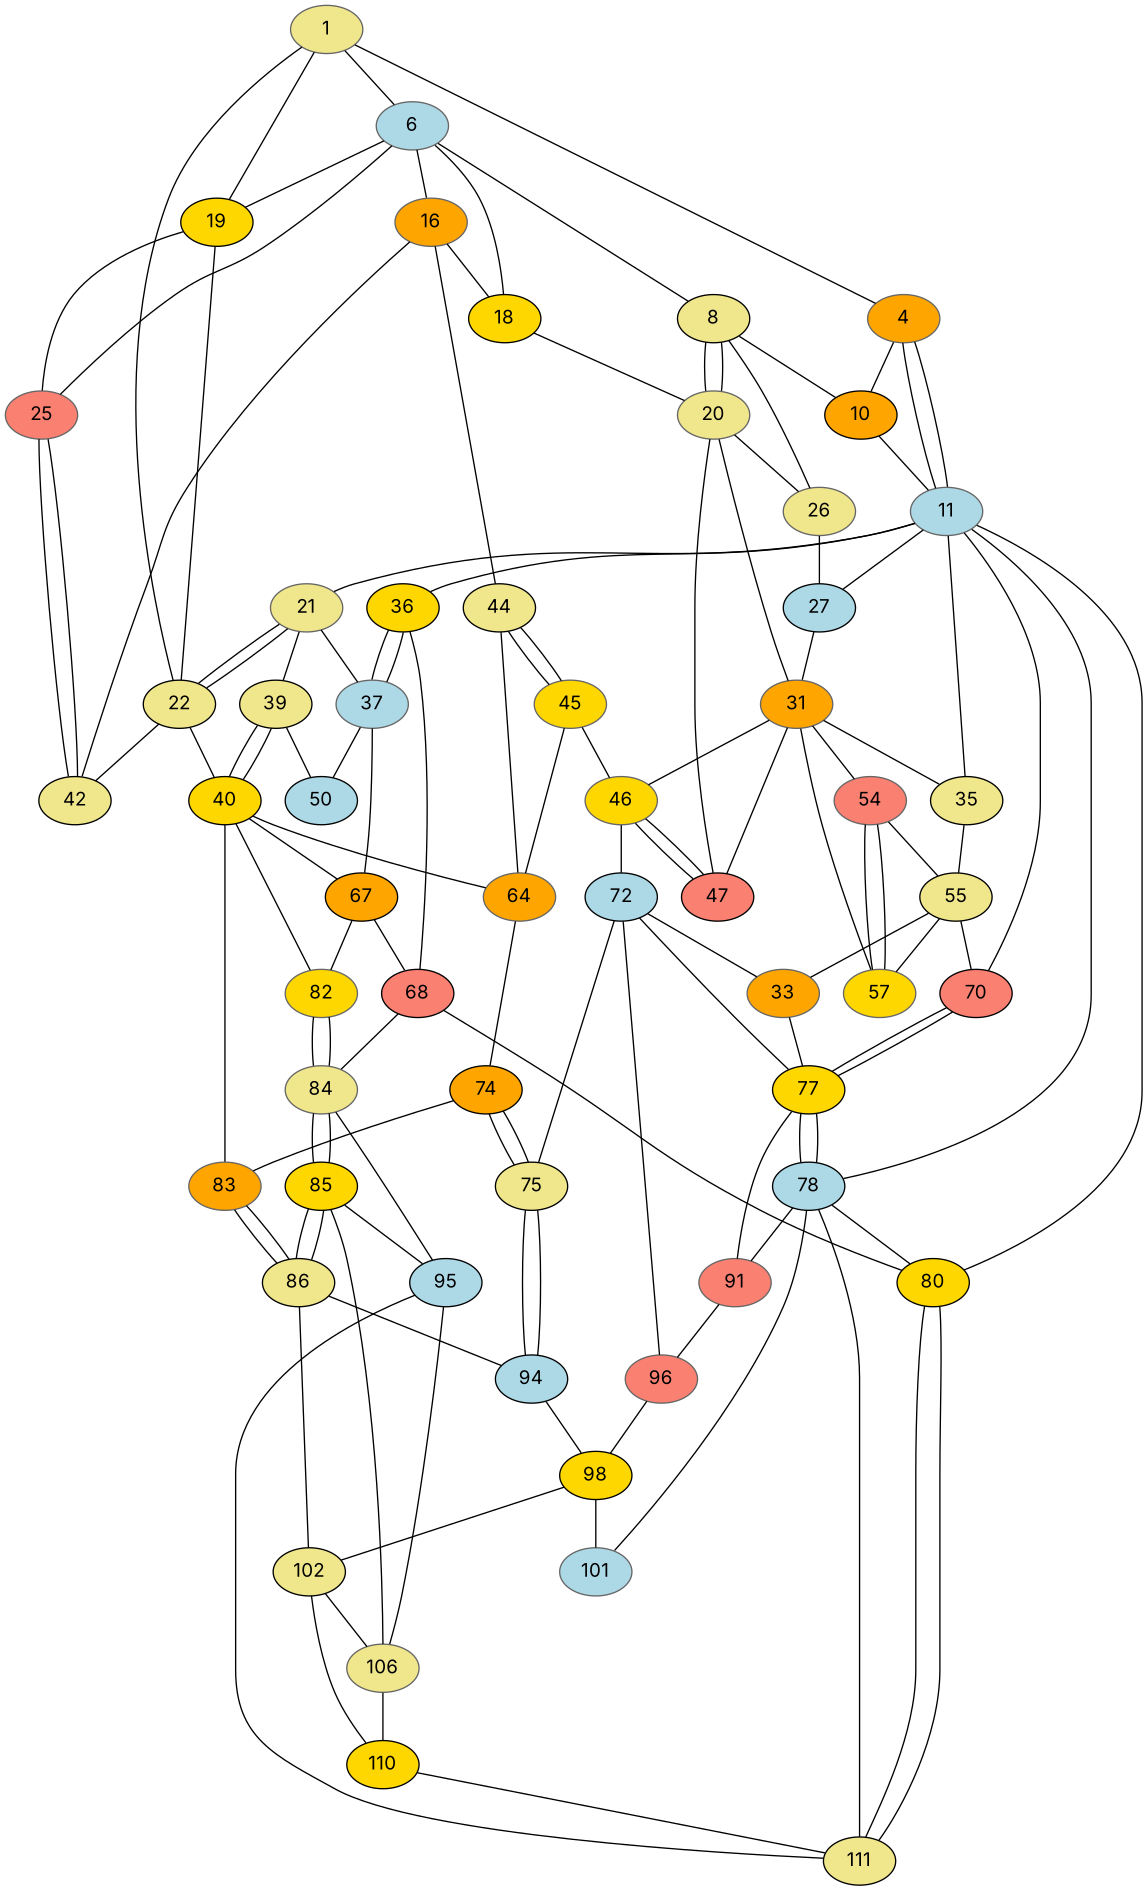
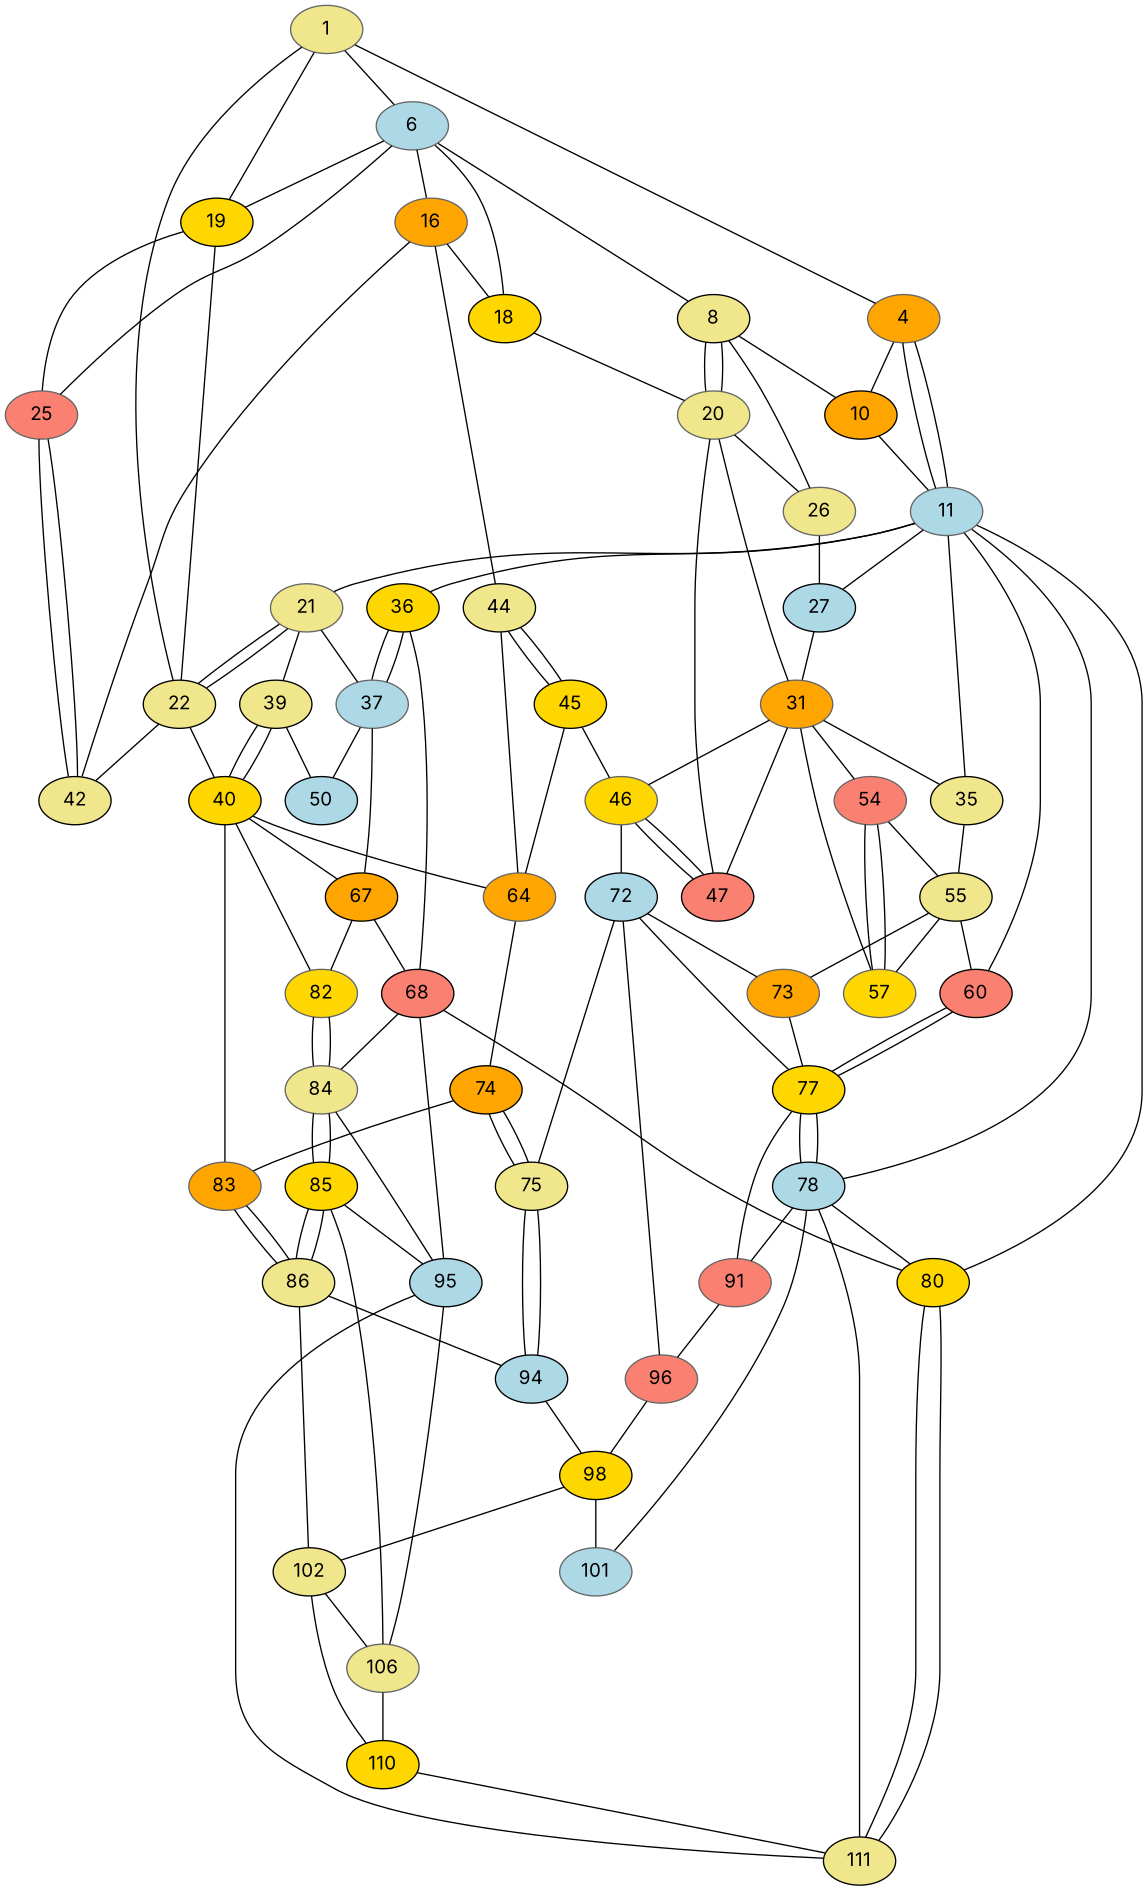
(570, 704) -> (570, 704)
(783, 993) -> (783, 993)
(976, 993) -> (976, 993)
none -> (432, 1138)
